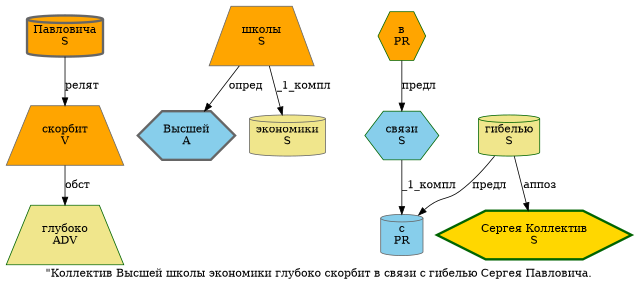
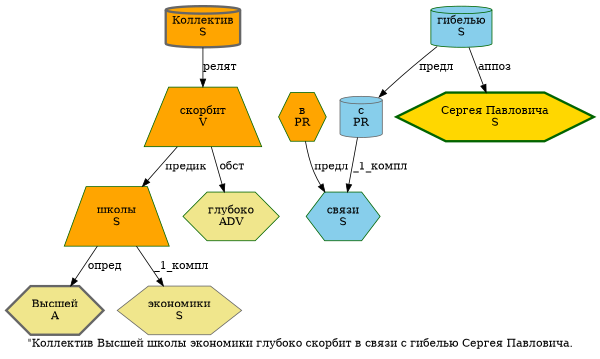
(65, 36) -> (203, 27)
(262, 36) -> (117, 216)
(65, 136) -> (203, 117)
(186, 136) -> (55, 310)
(287, 136) -> (179, 310)
(509, 136) -> (461, 27)
none -> (163, 164)
(402, 183) -> (353, 161)
(65, 235) -> (231, 216)
(534, 235) -> (495, 117)
